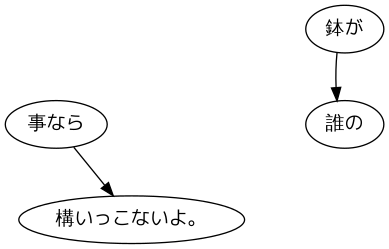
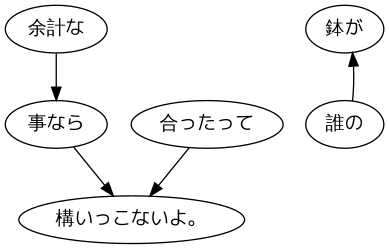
none -> (56, 29)
(336, 70) -> (354, 84)
none -> (207, 124)
